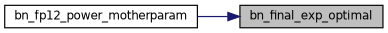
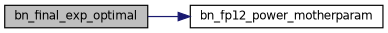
(213, 17) -> (163, 17)
